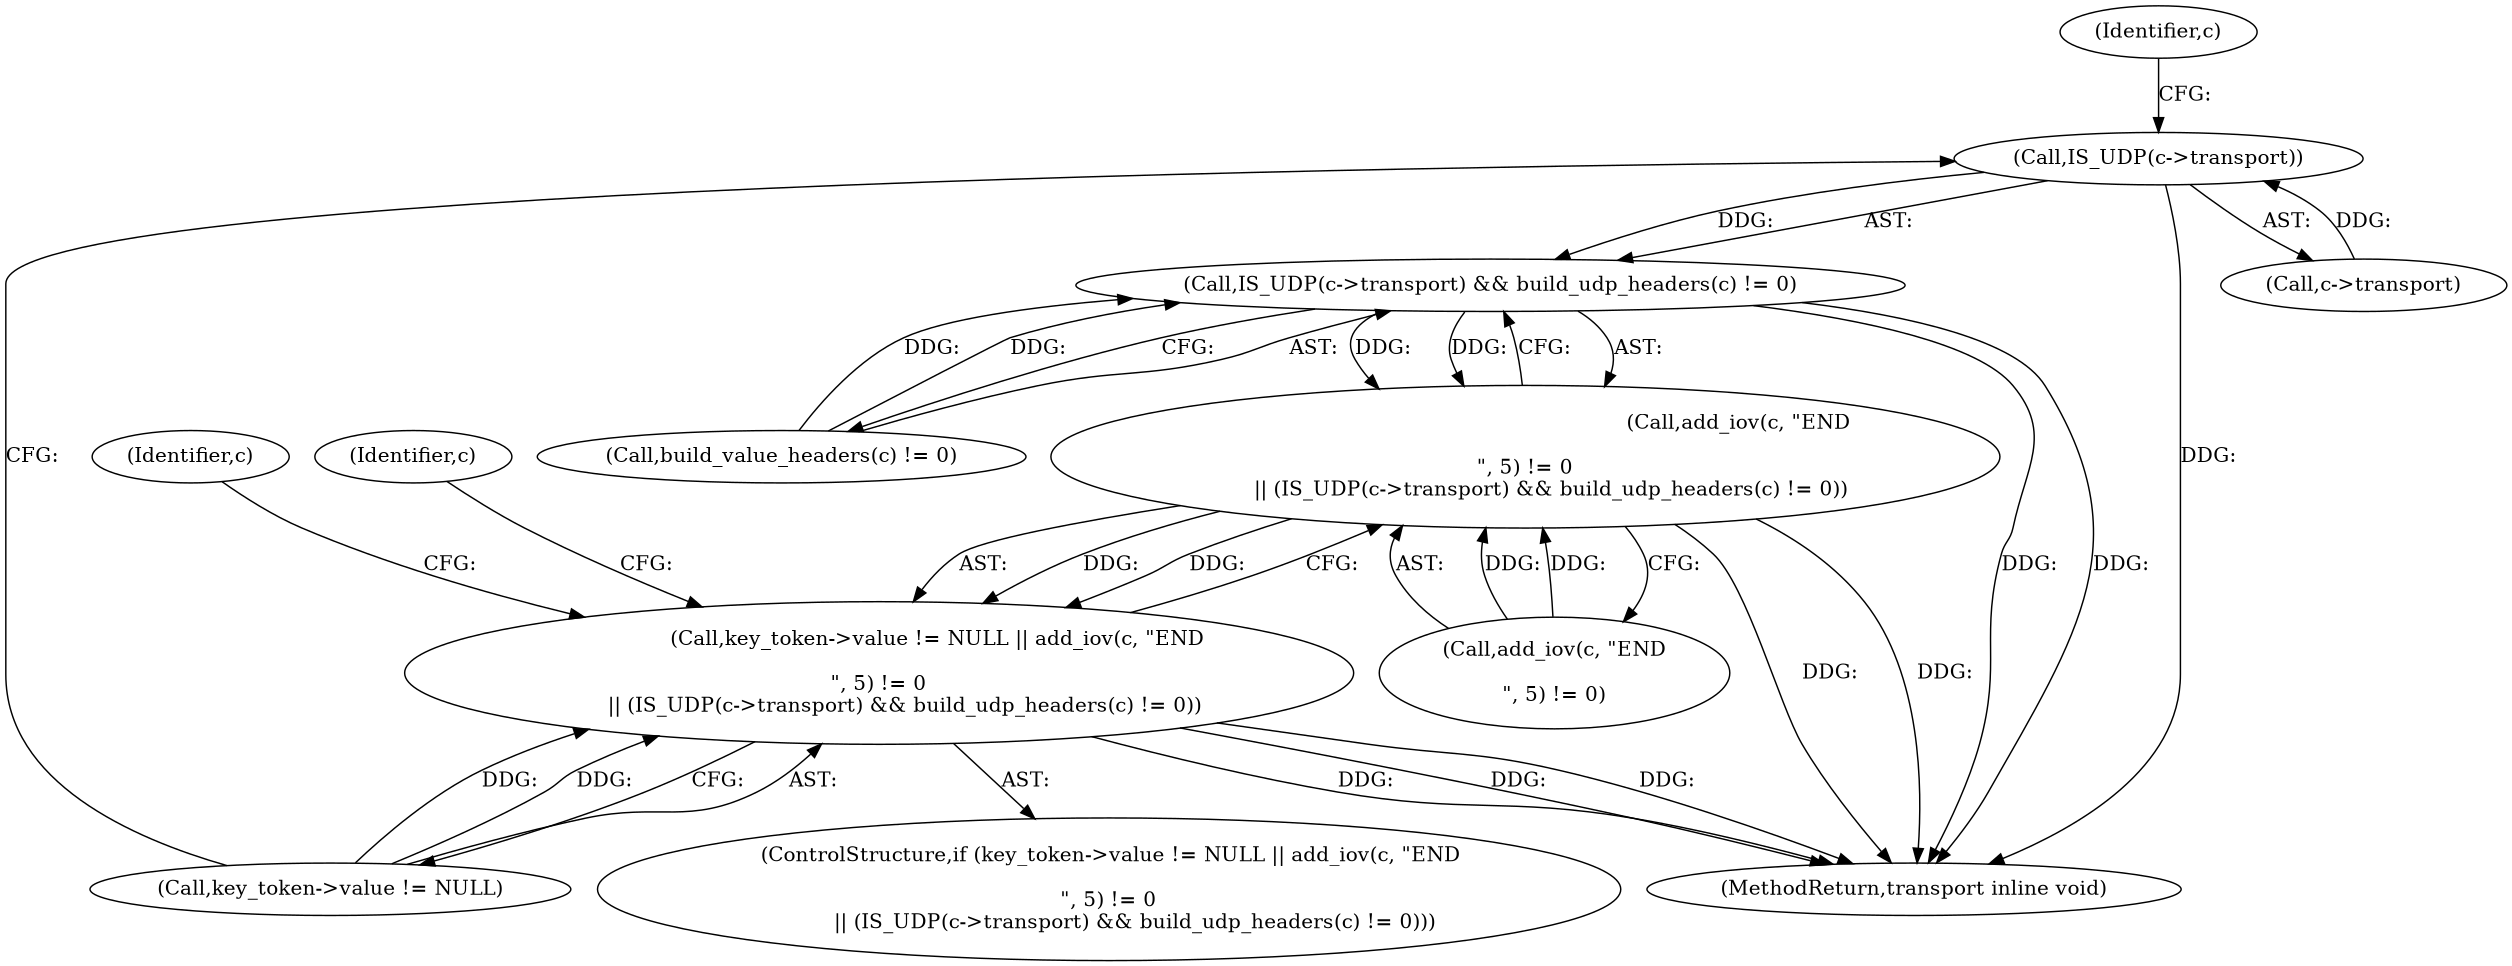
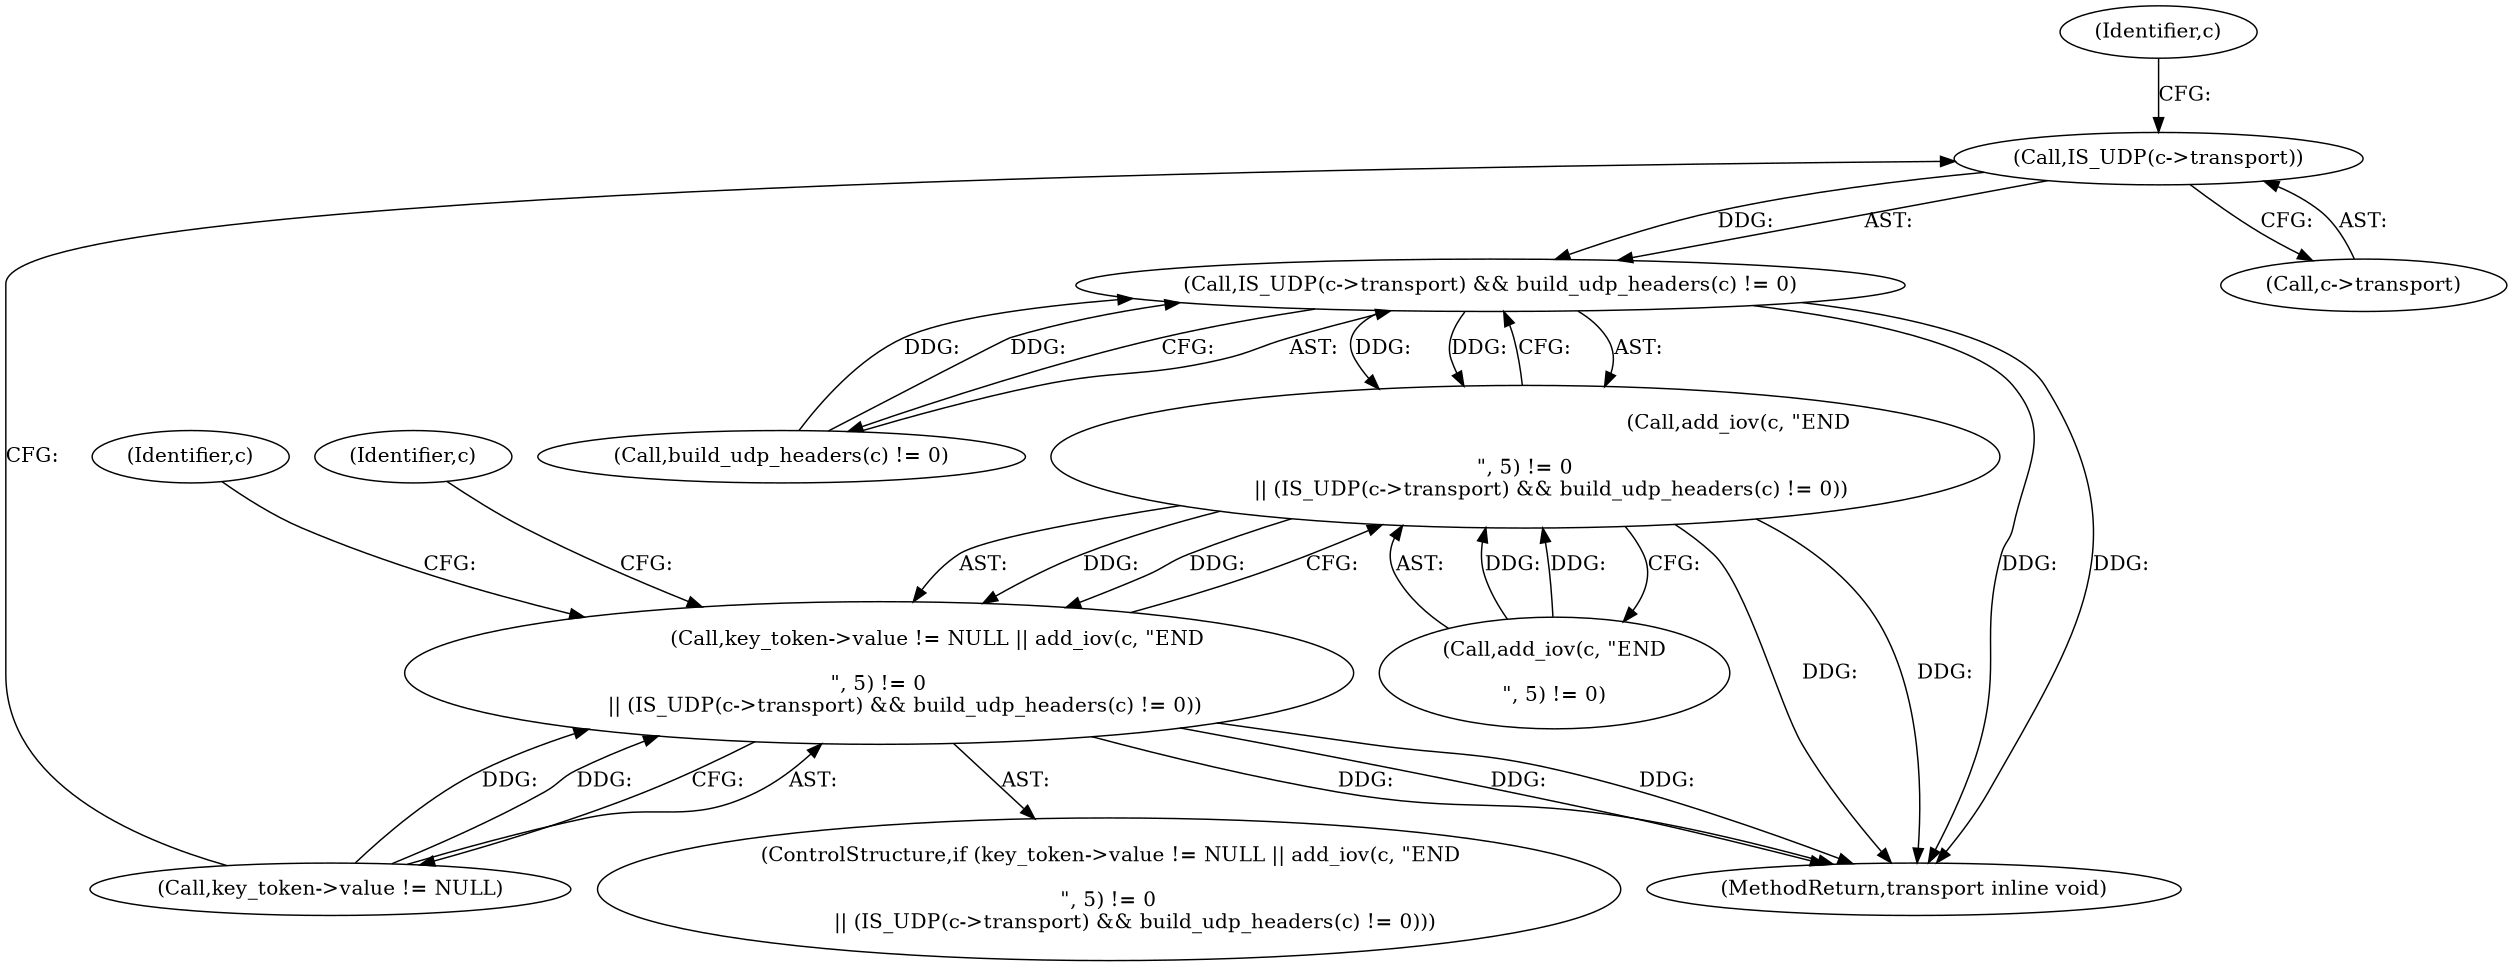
(2290, 222) -> (2290, 222)
(2367, 222) -> (2367, 222)
(782, 457) -> (782, 457)
(2180, 564) -> none
